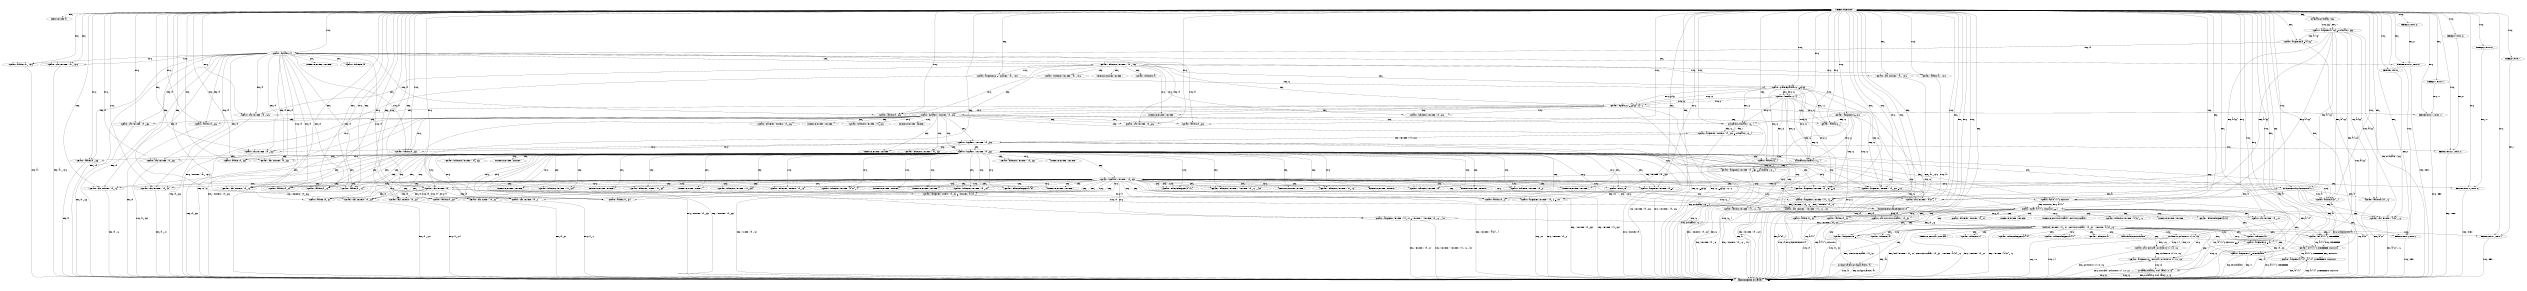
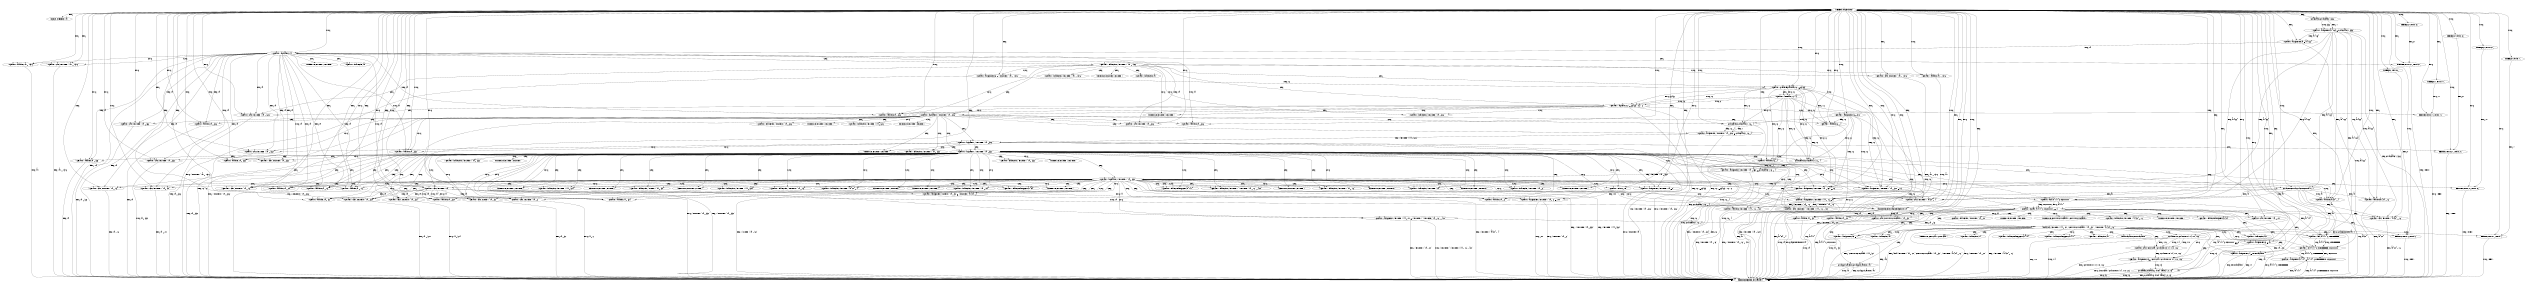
(59, 19) -> (59, 19)
(2391, 70) -> (2391, 70)
(690, 188) -> (690, 188)
